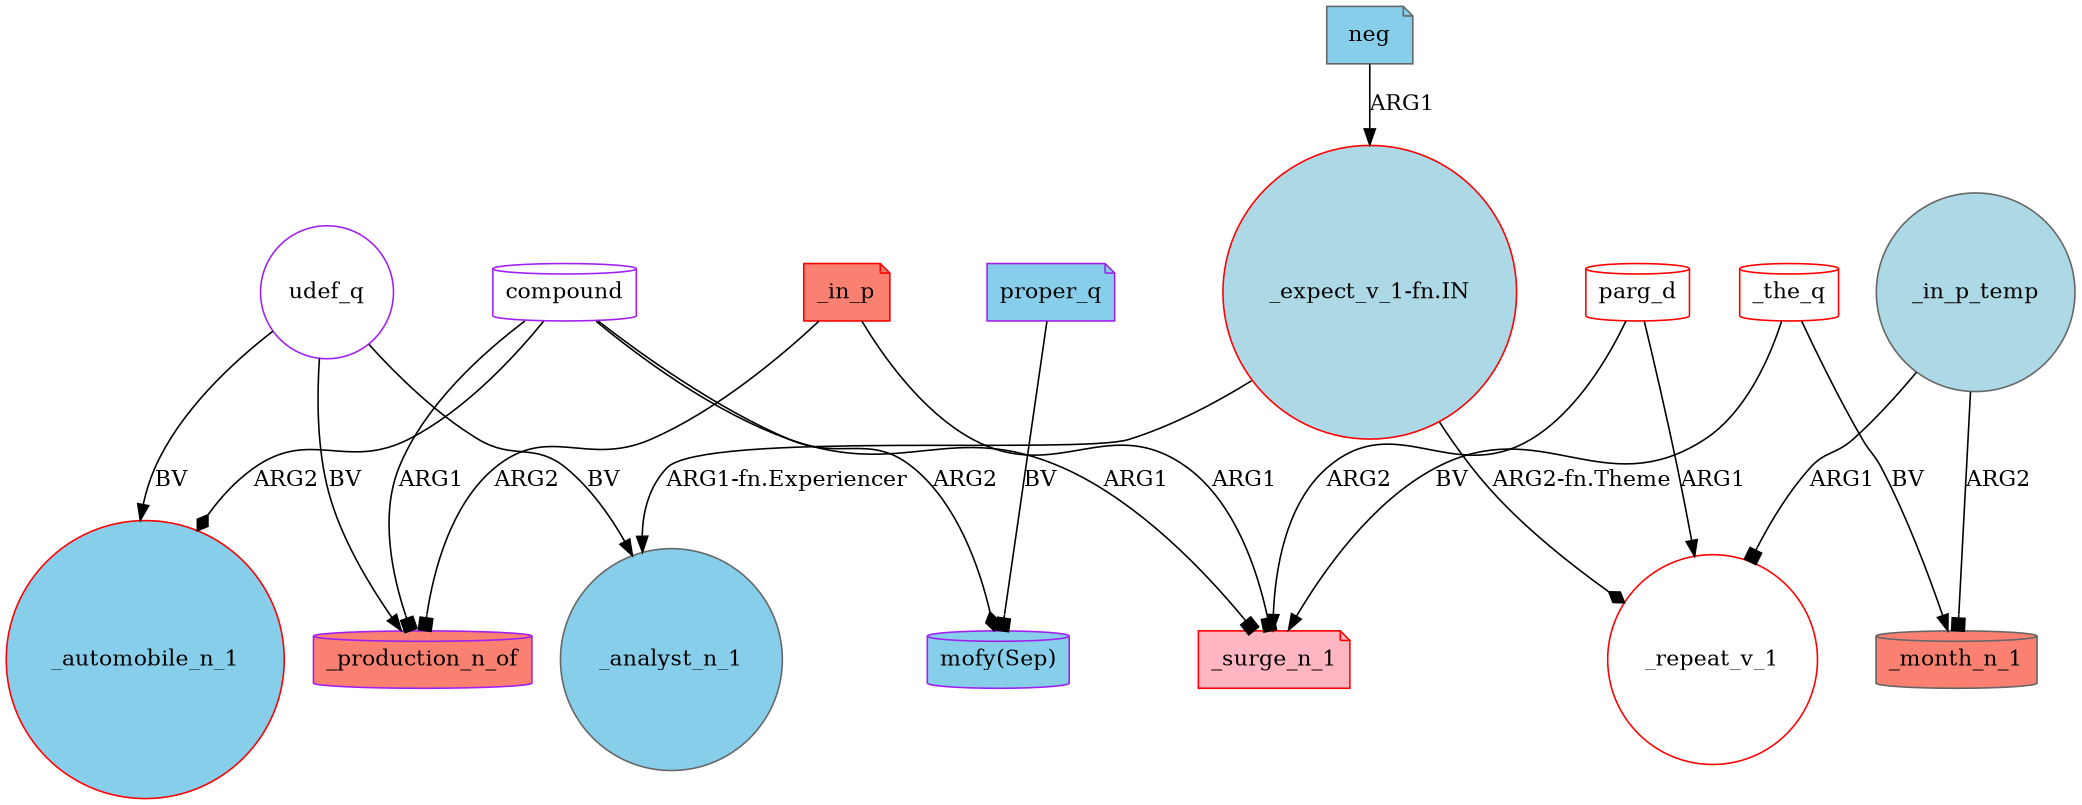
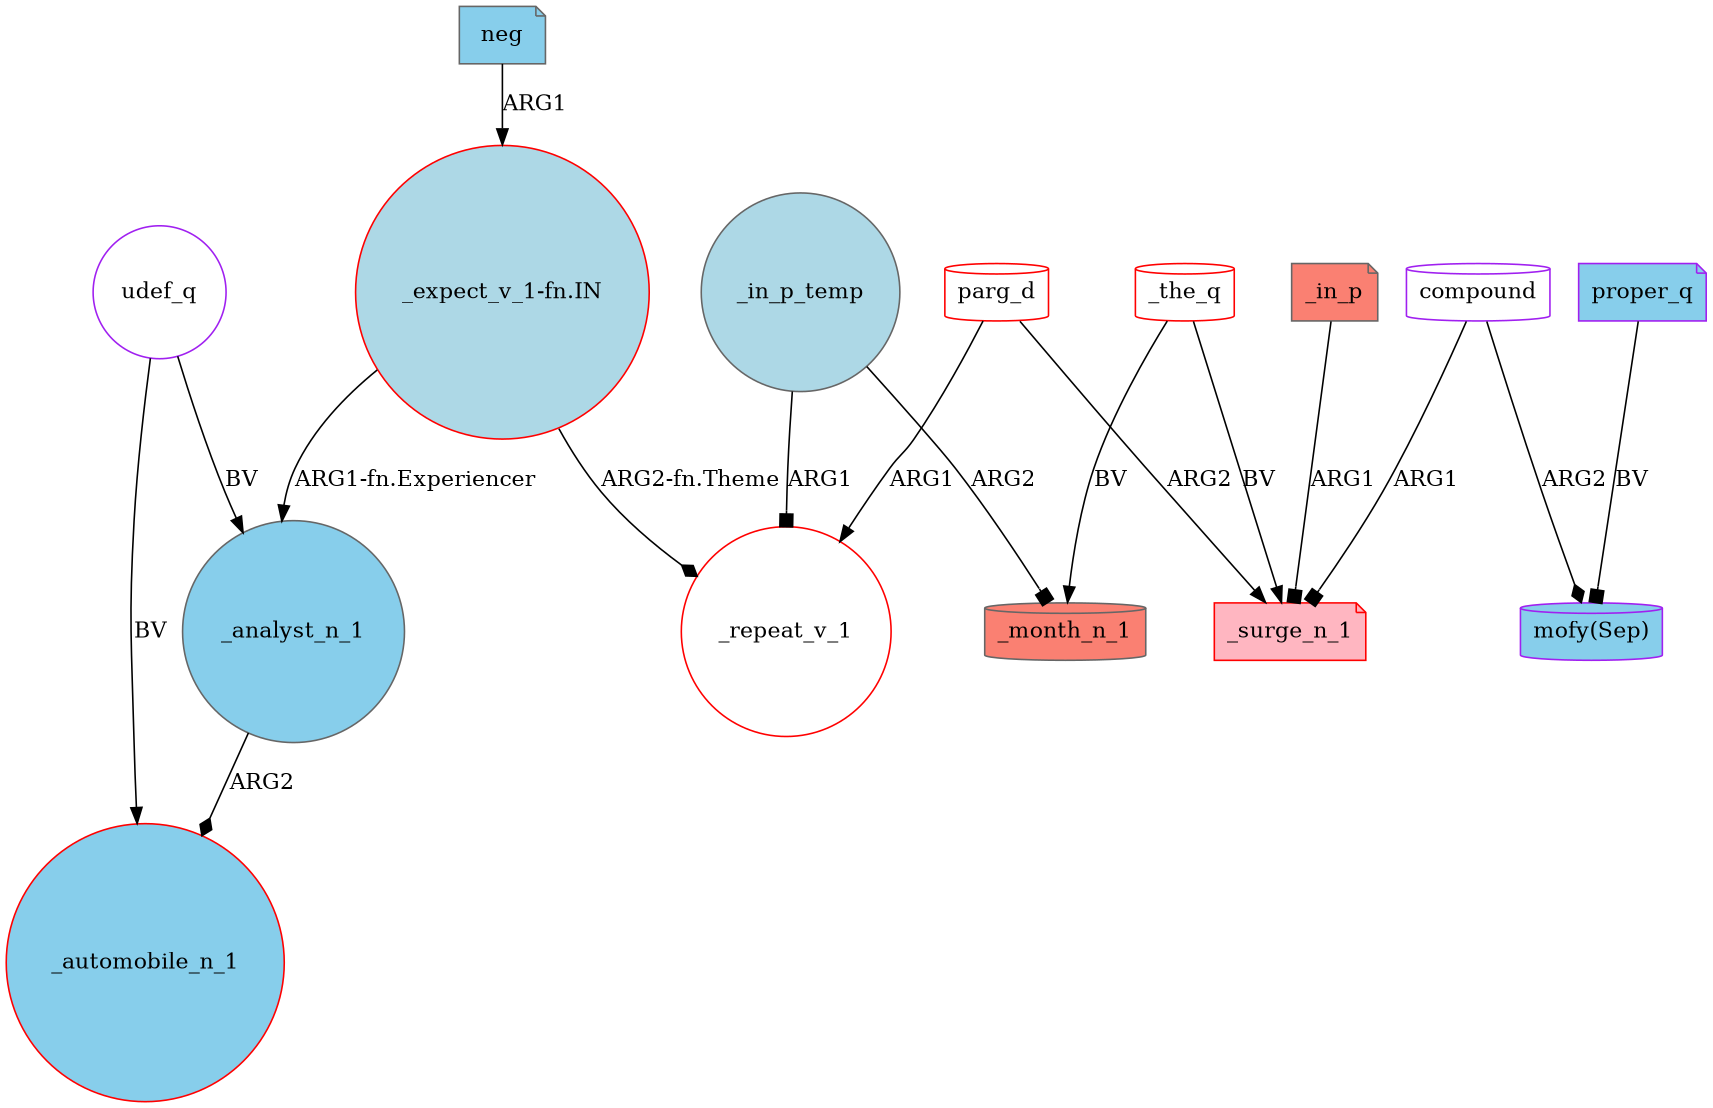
(847, 292) -> (1335, 292)
(387, 448) -> (229, 775)
(423, 660) -> none
